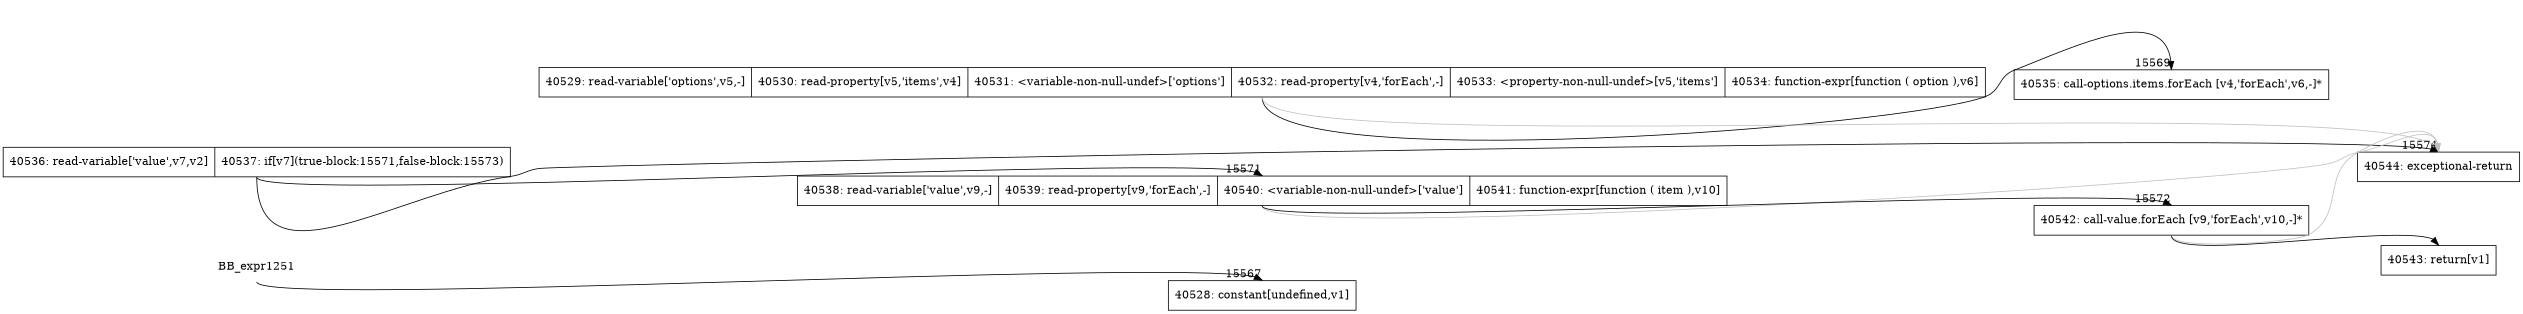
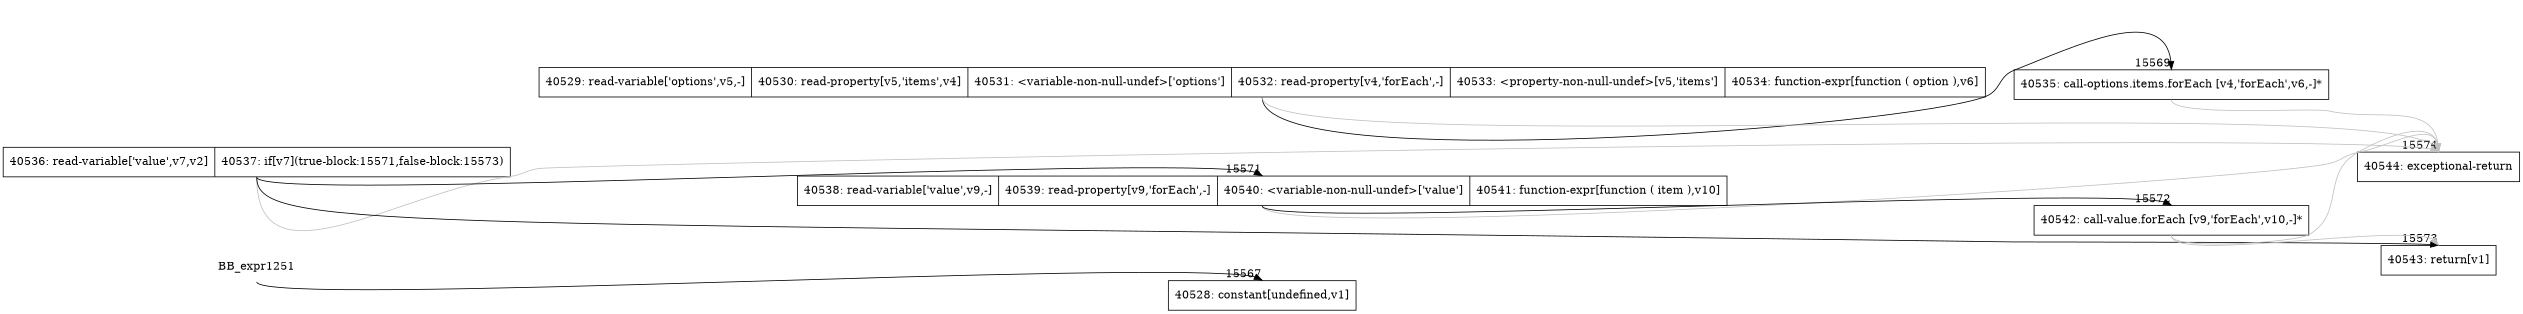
none -> (2310, 110)
(1322, 152) -> (1322, 152)
none -> (1337, 233)
(2308, 240) -> (2334, 238)
